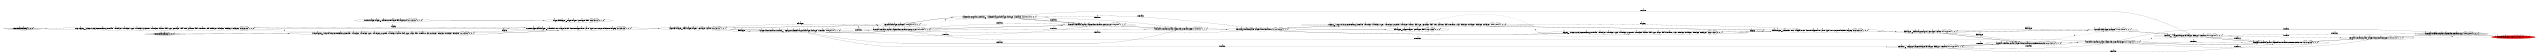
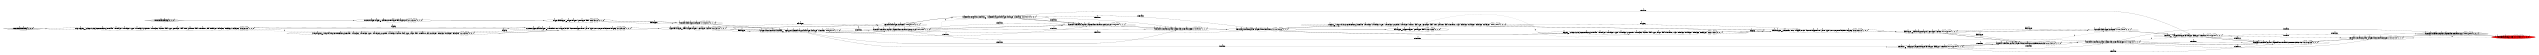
none -> (165, 21)
none -> (698, 23)
(165, 34) -> none
